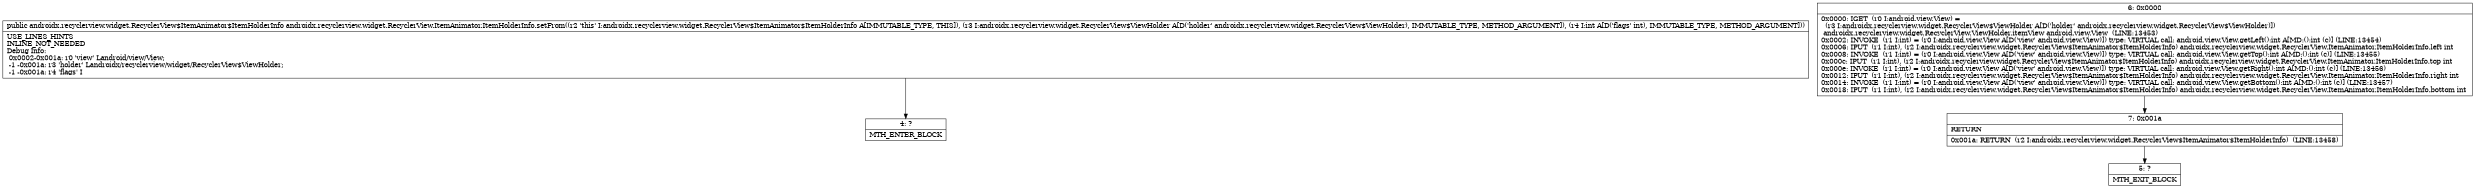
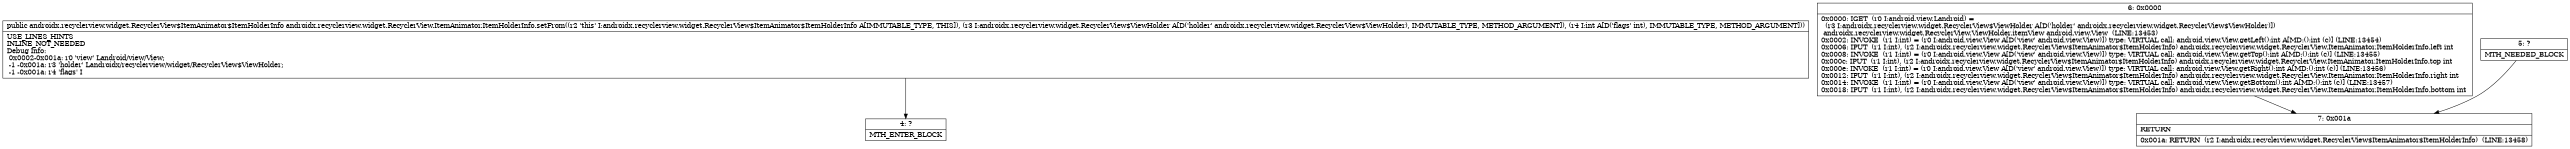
(1892, 19) -> (1899, 19)
(2145, 152) -> (2482, 93)
(2145, 180) -> (2524, 55)
